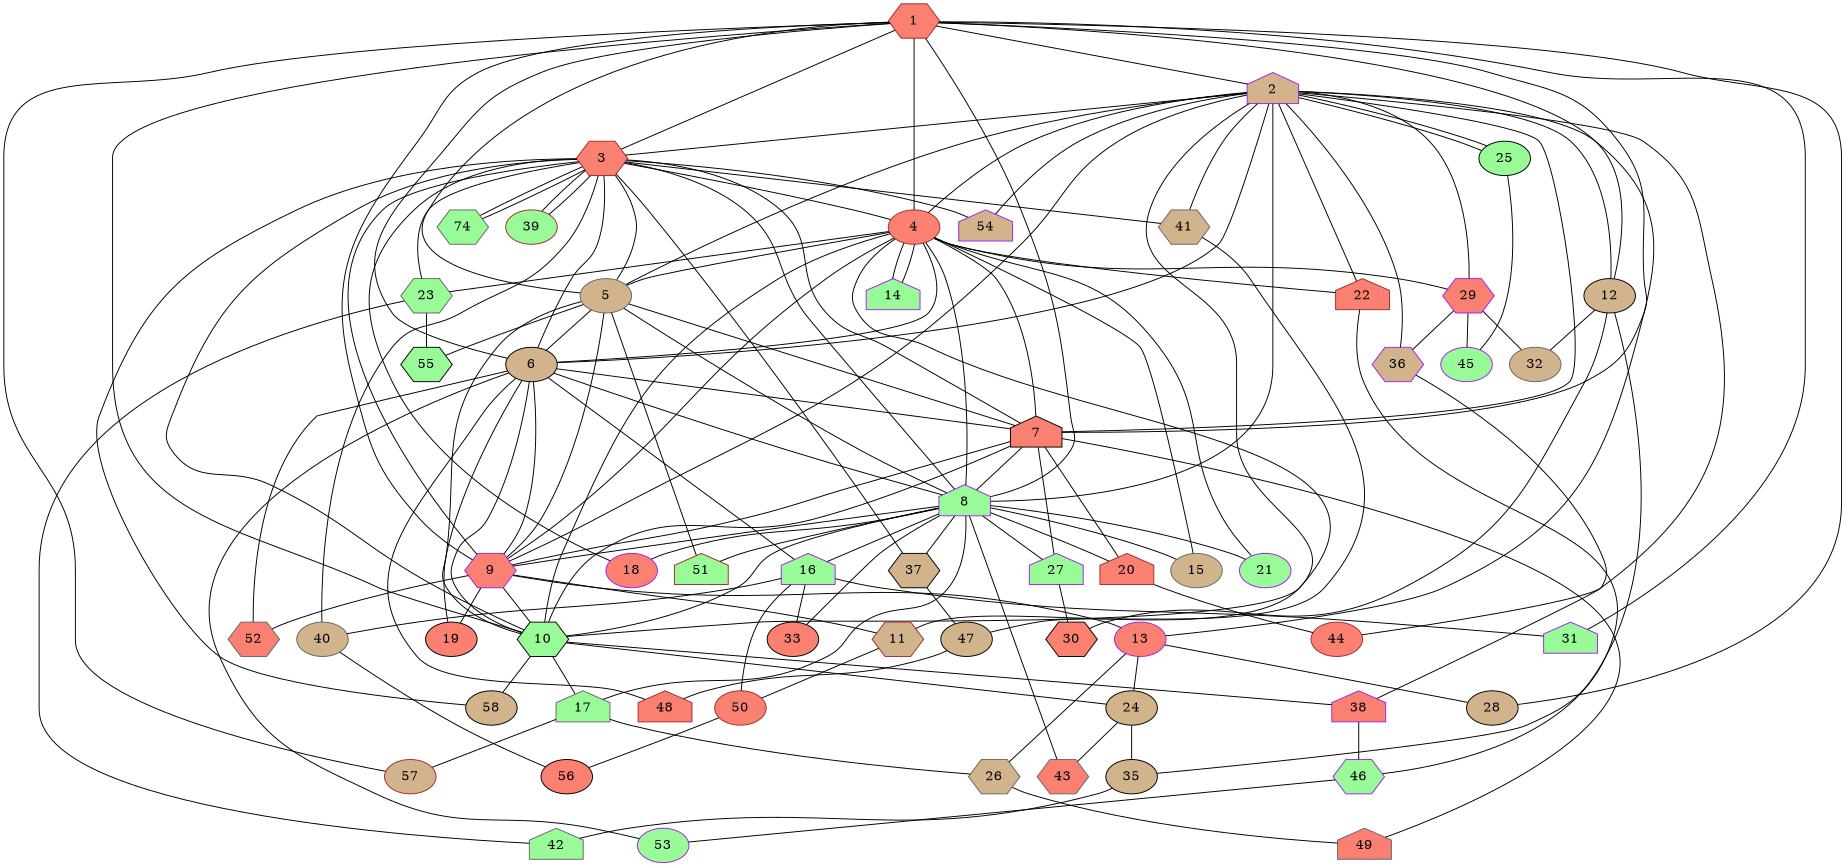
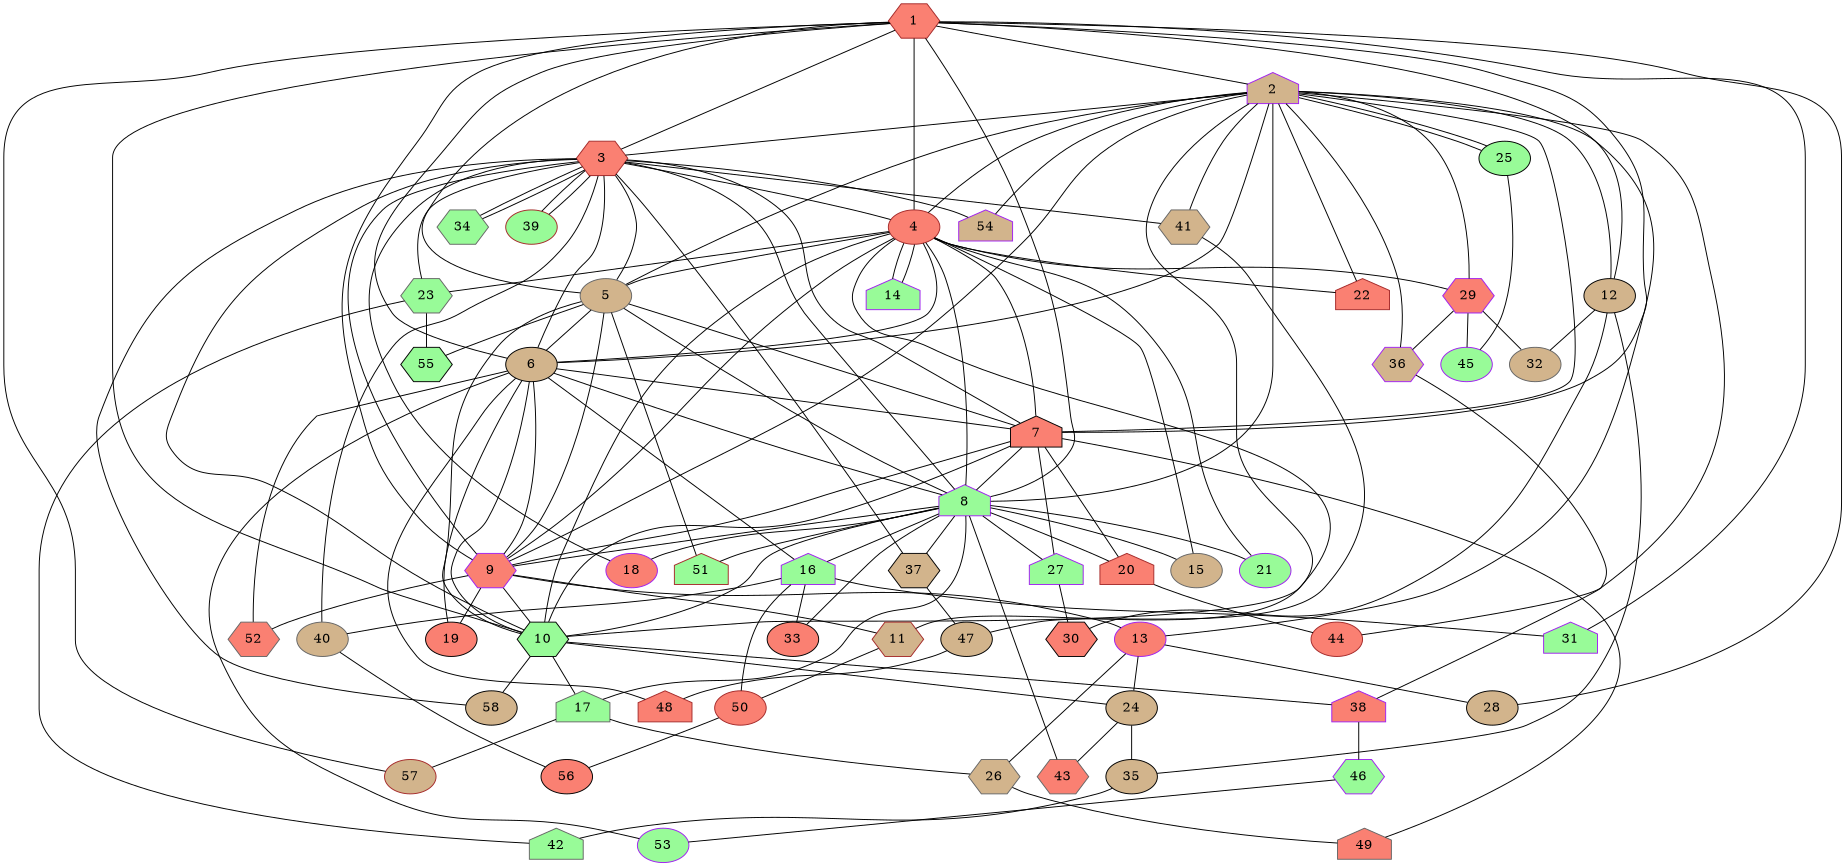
(463, 227) -> (463, 227)
(1592, 560) -> none
